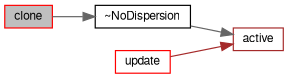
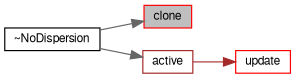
(68, 17) -> (116, 27)
(196, 52) -> (208, 62)
